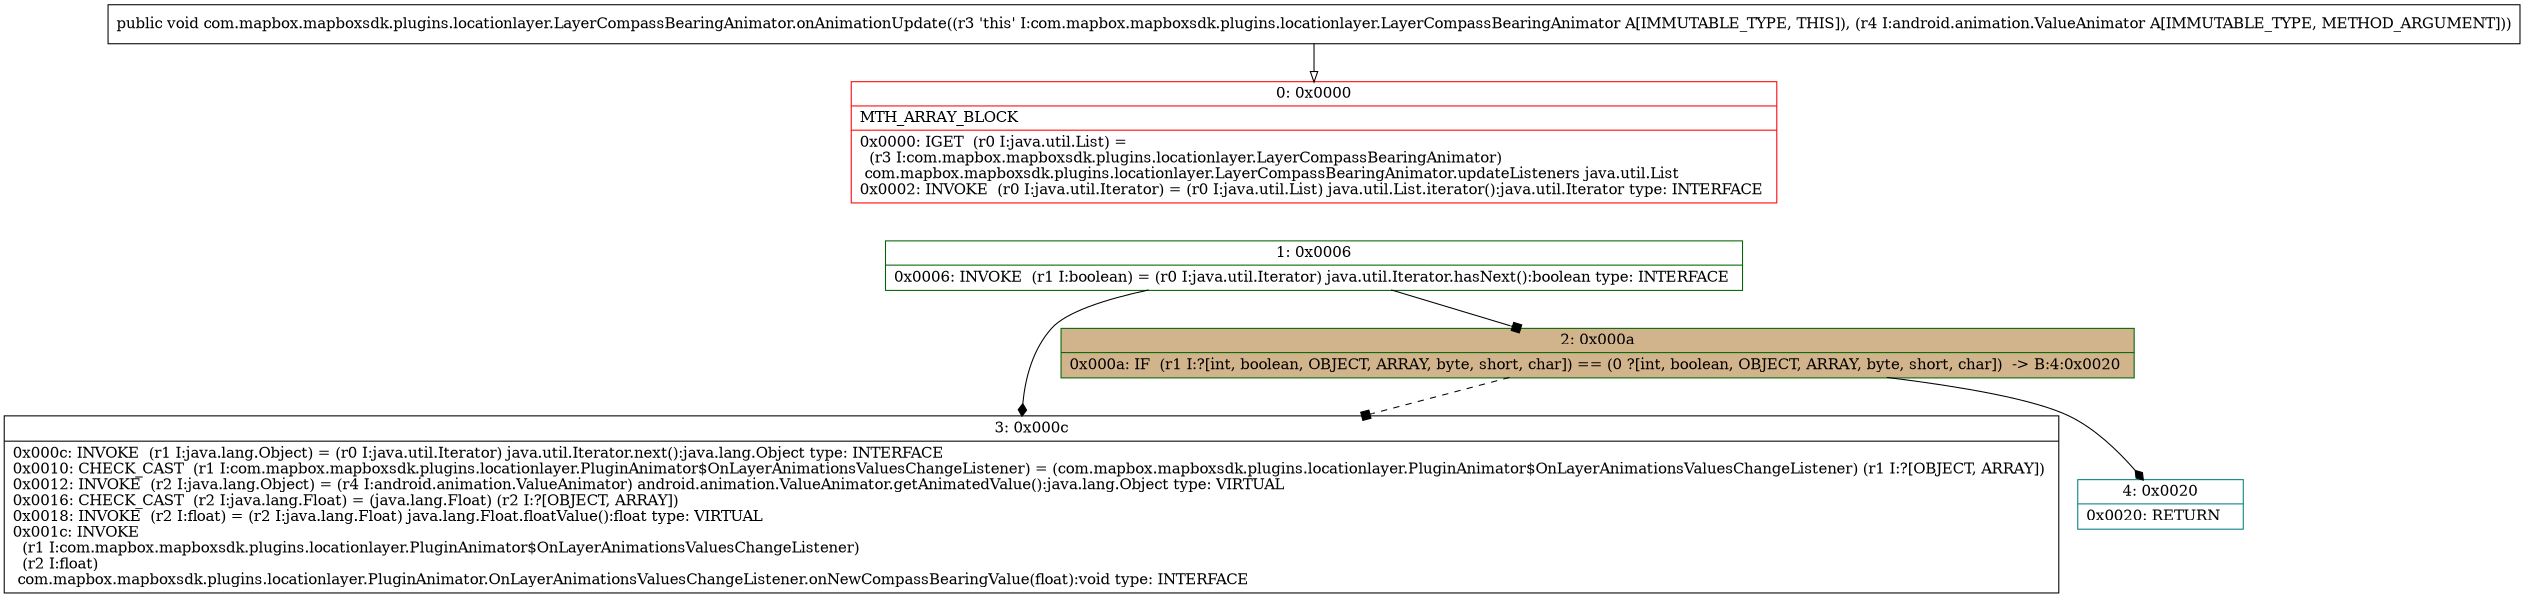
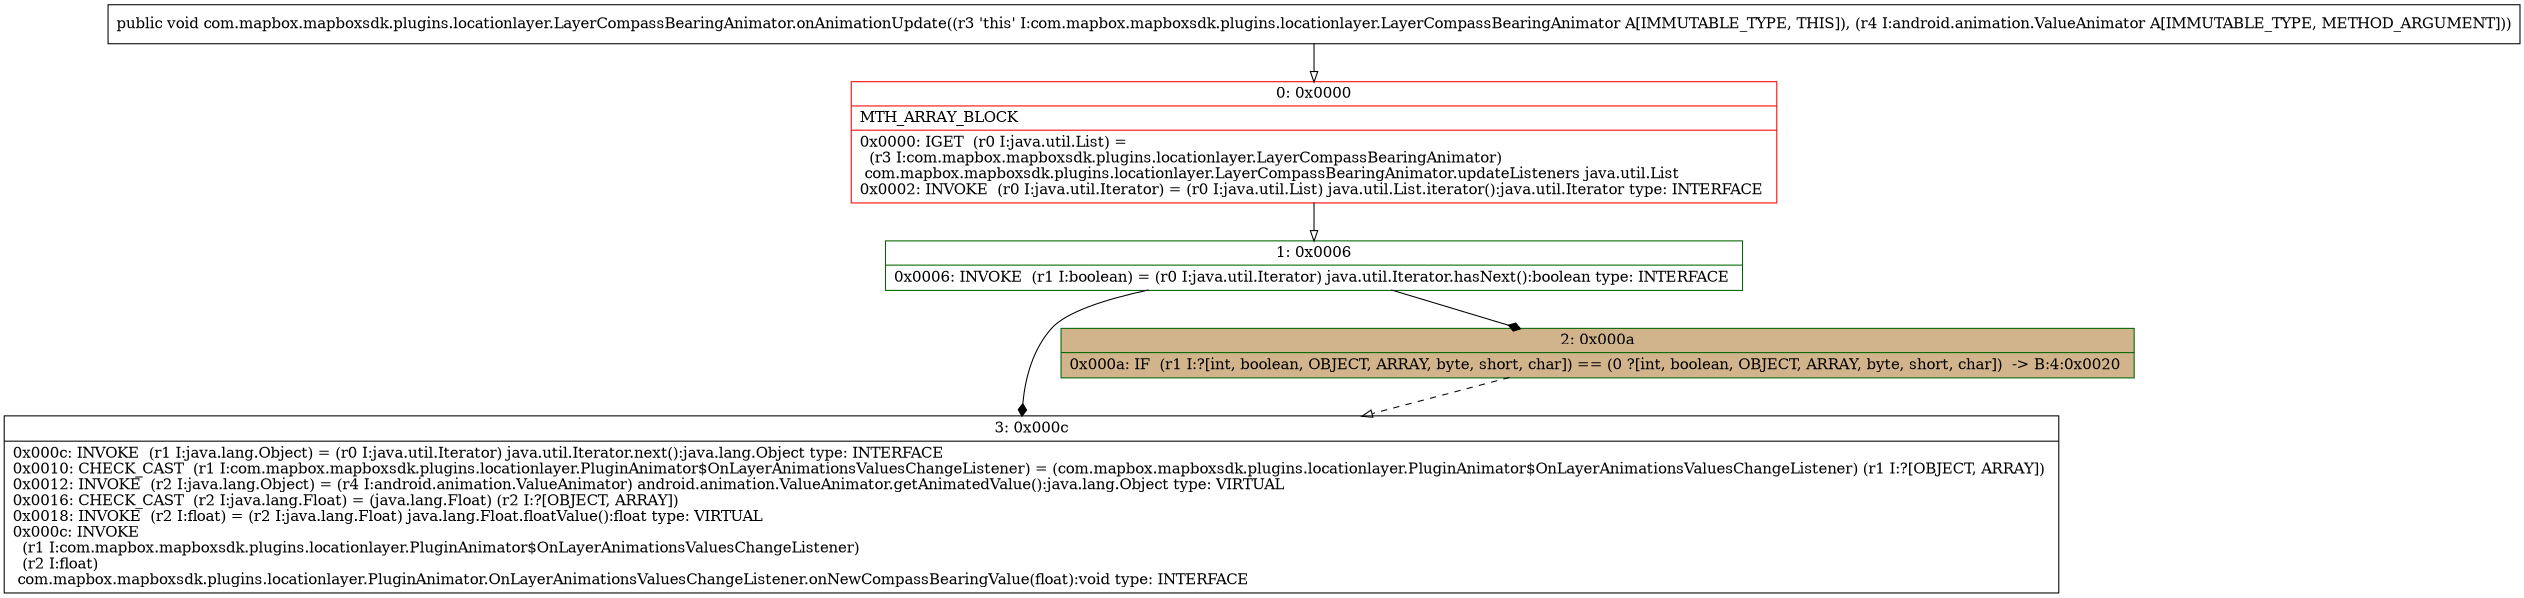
none -> (1314, 216)
(1451, 308) -> (1451, 308)
(1441, 396) -> (1441, 396)
(2161, 504) -> none
(81, 532) -> (81, 532)
